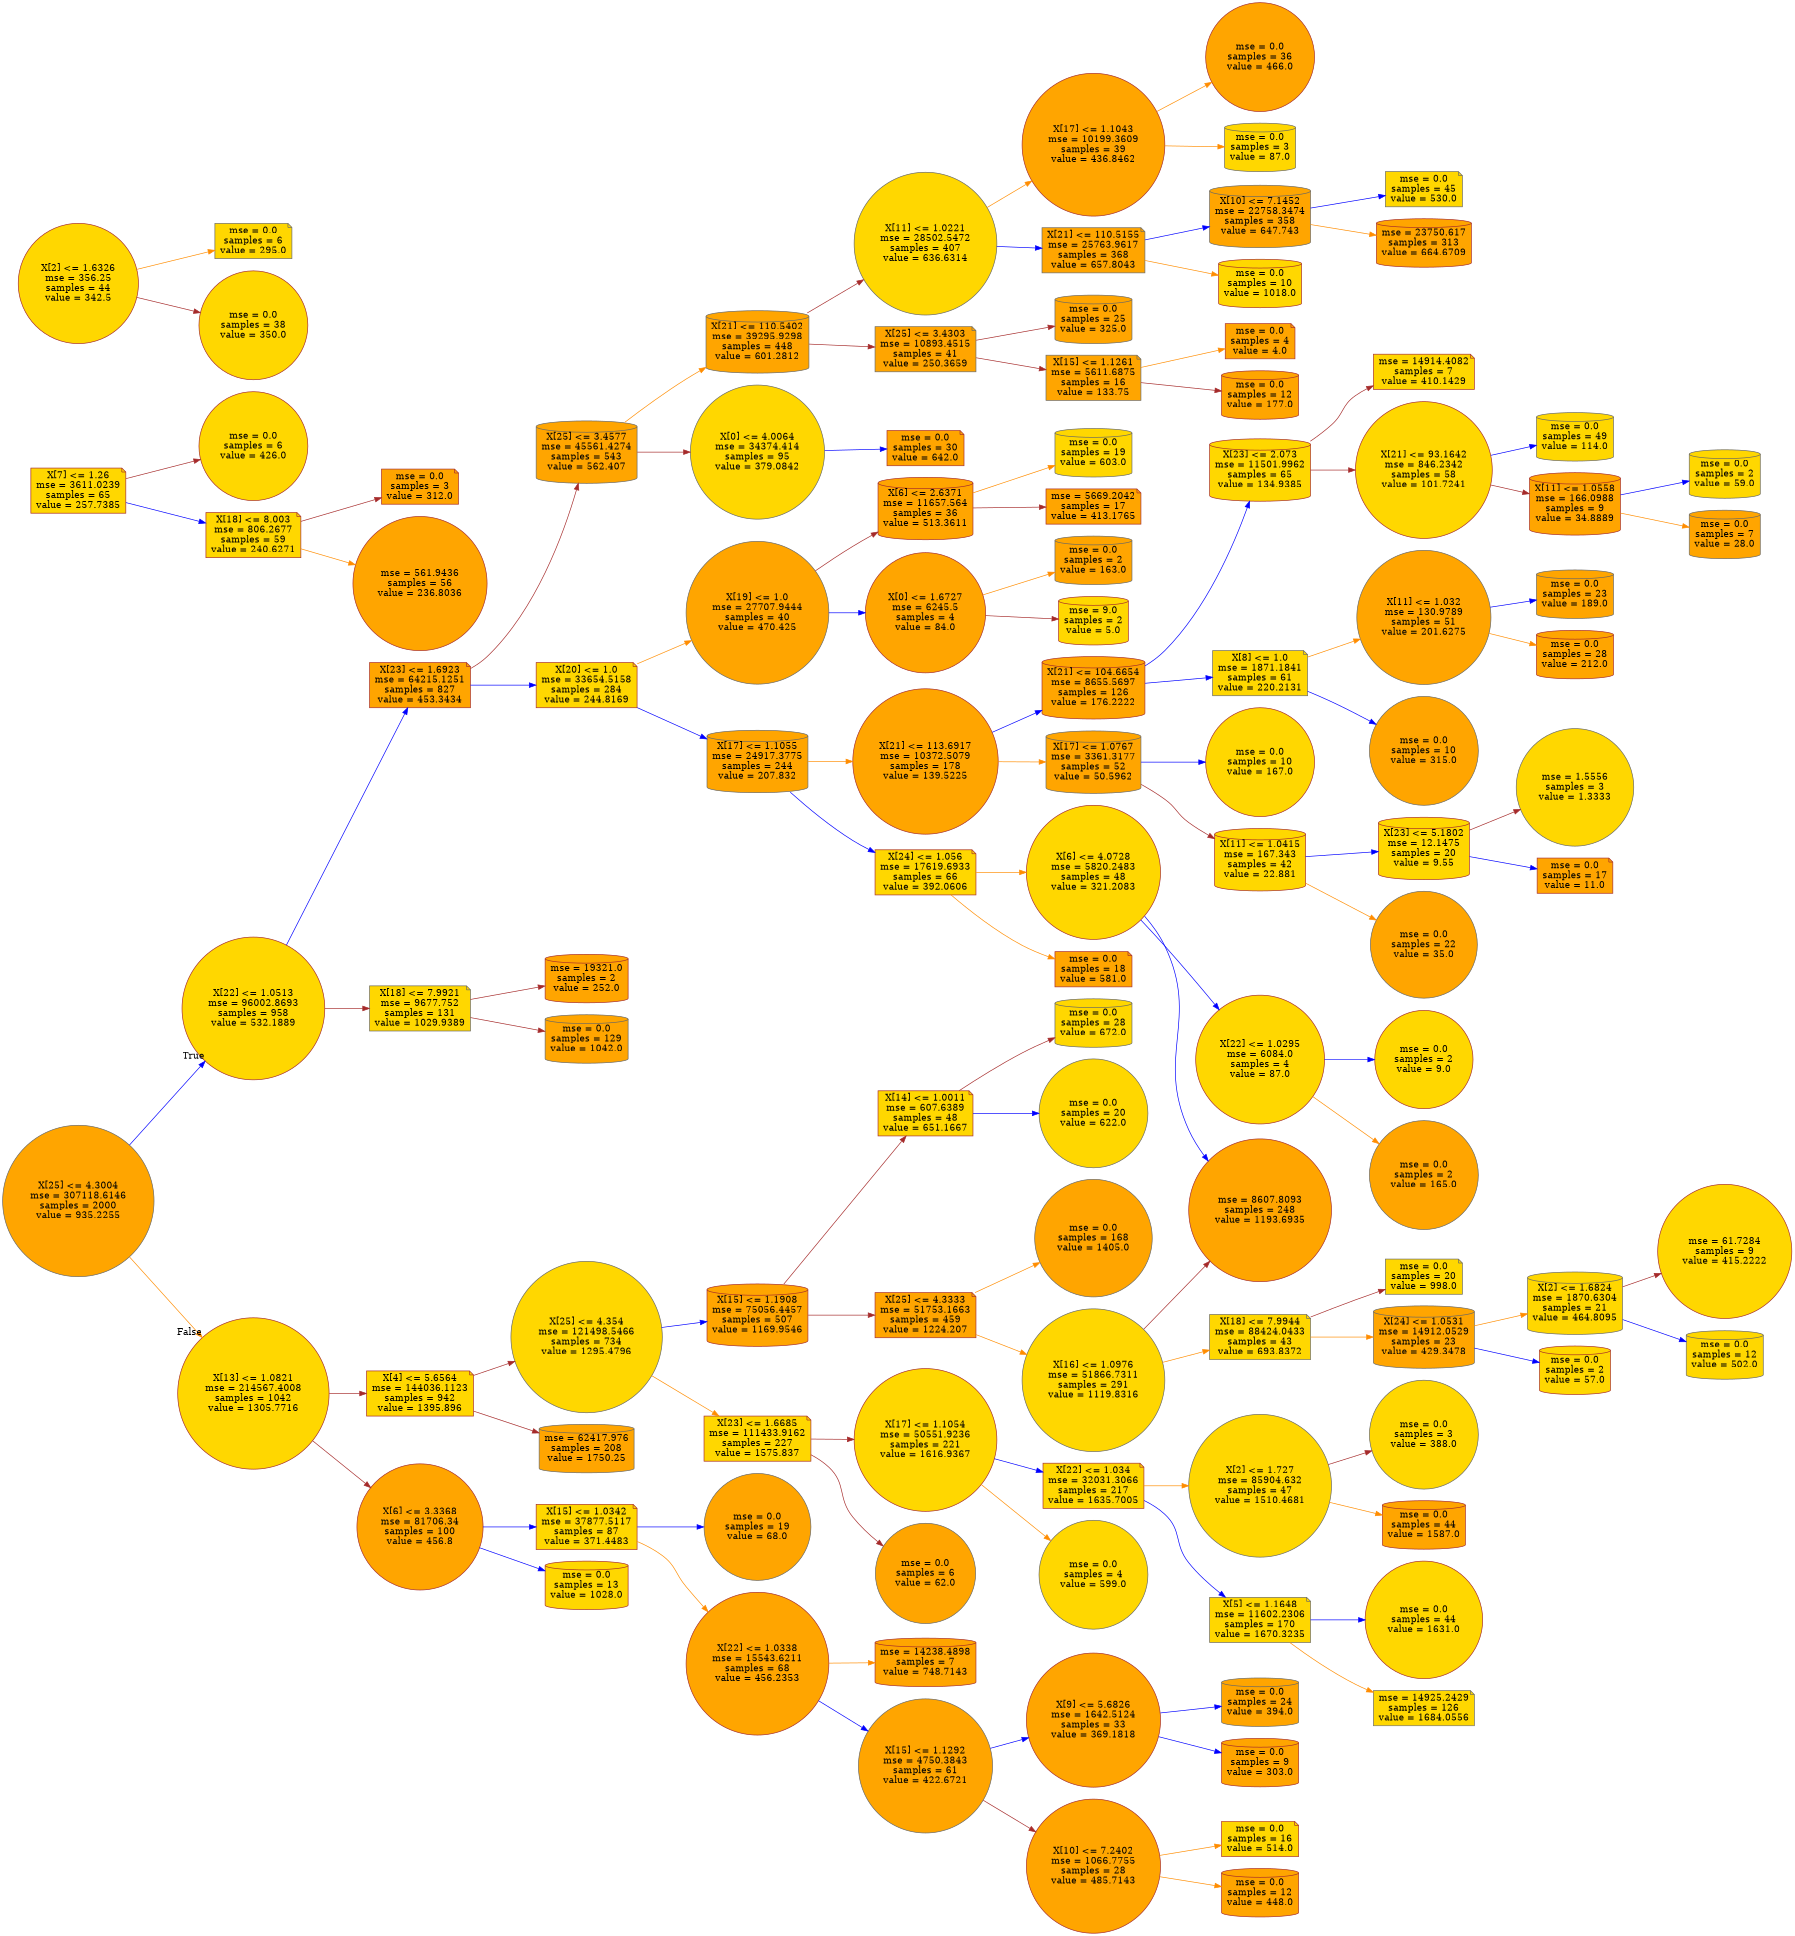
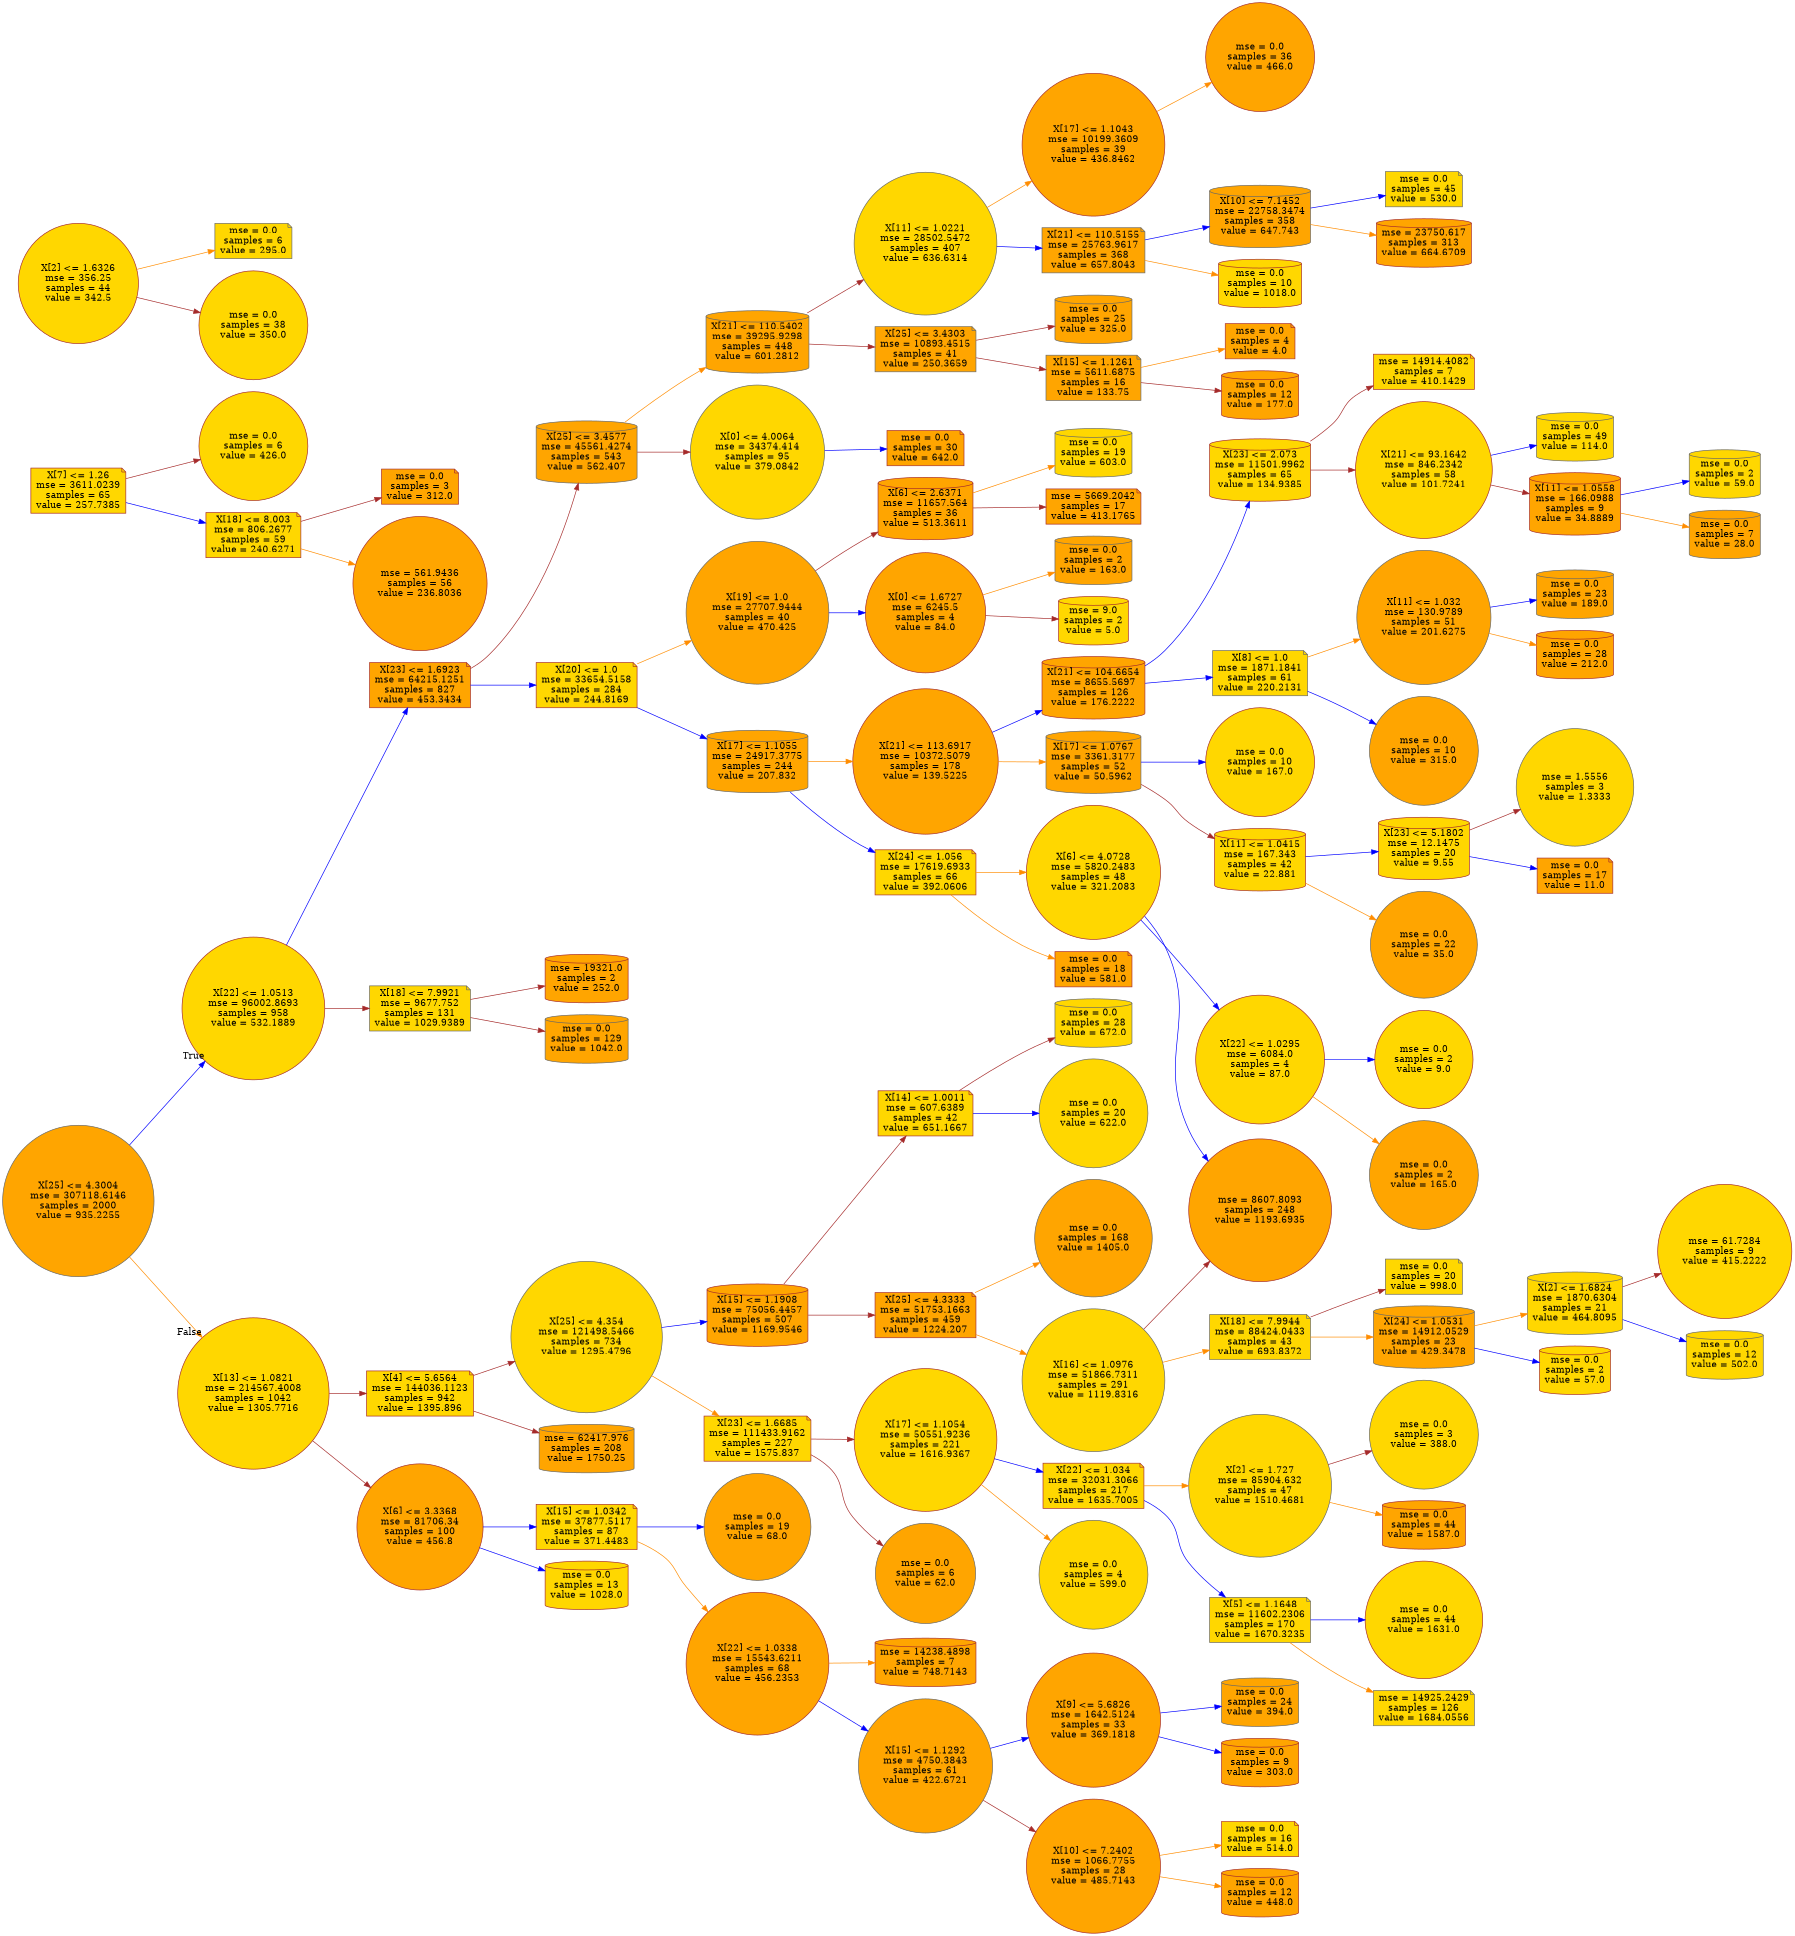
(1260, 147) -> none
(926, 1113) -> (926, 1113)
